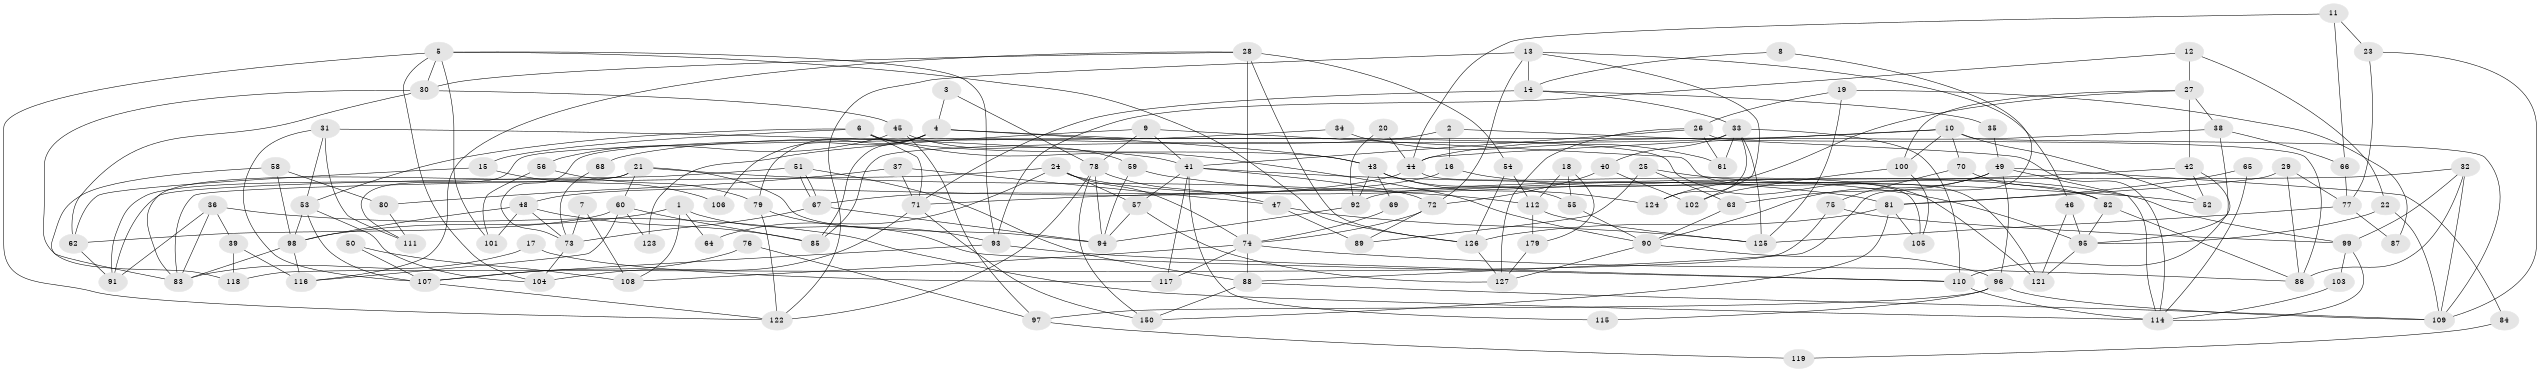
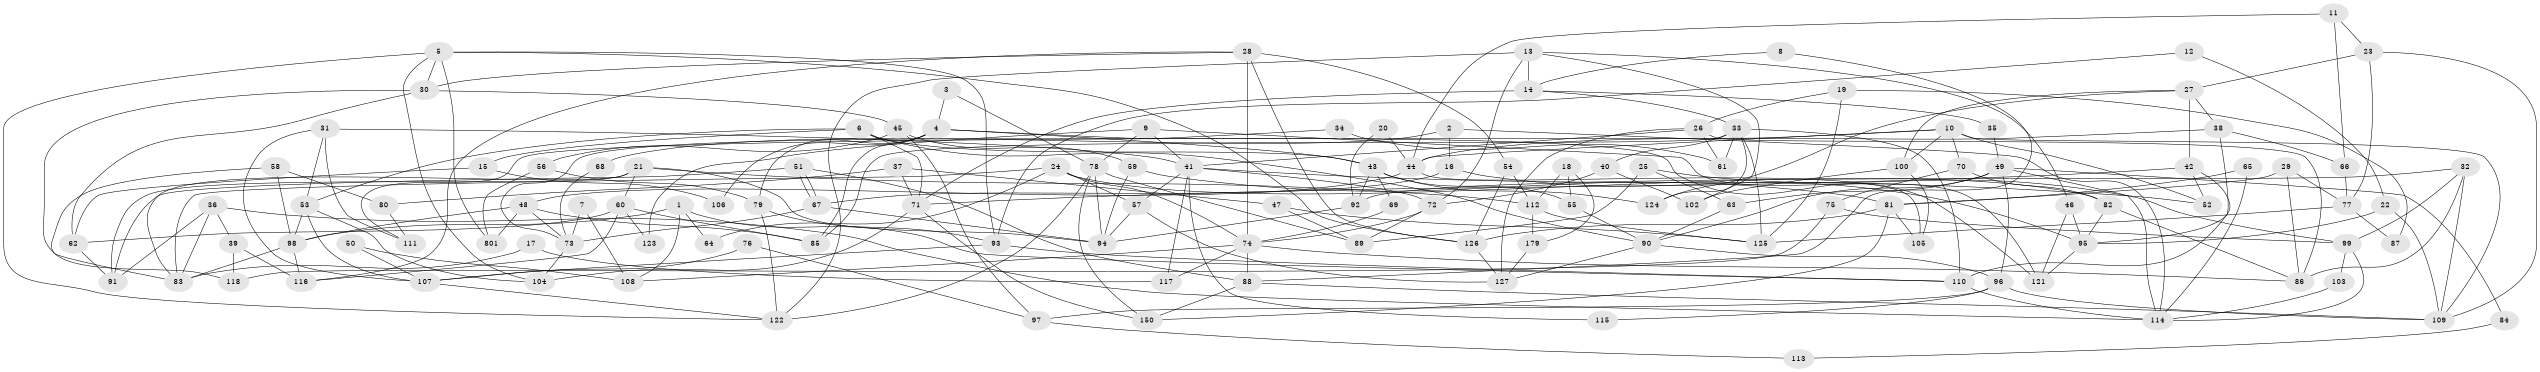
(2189, 71) -> (2279, 71)
(1184, 189) -> (1226, 207)
(492, 244) -> (492, 244)
(1799, 359) -> (1799, 359)
